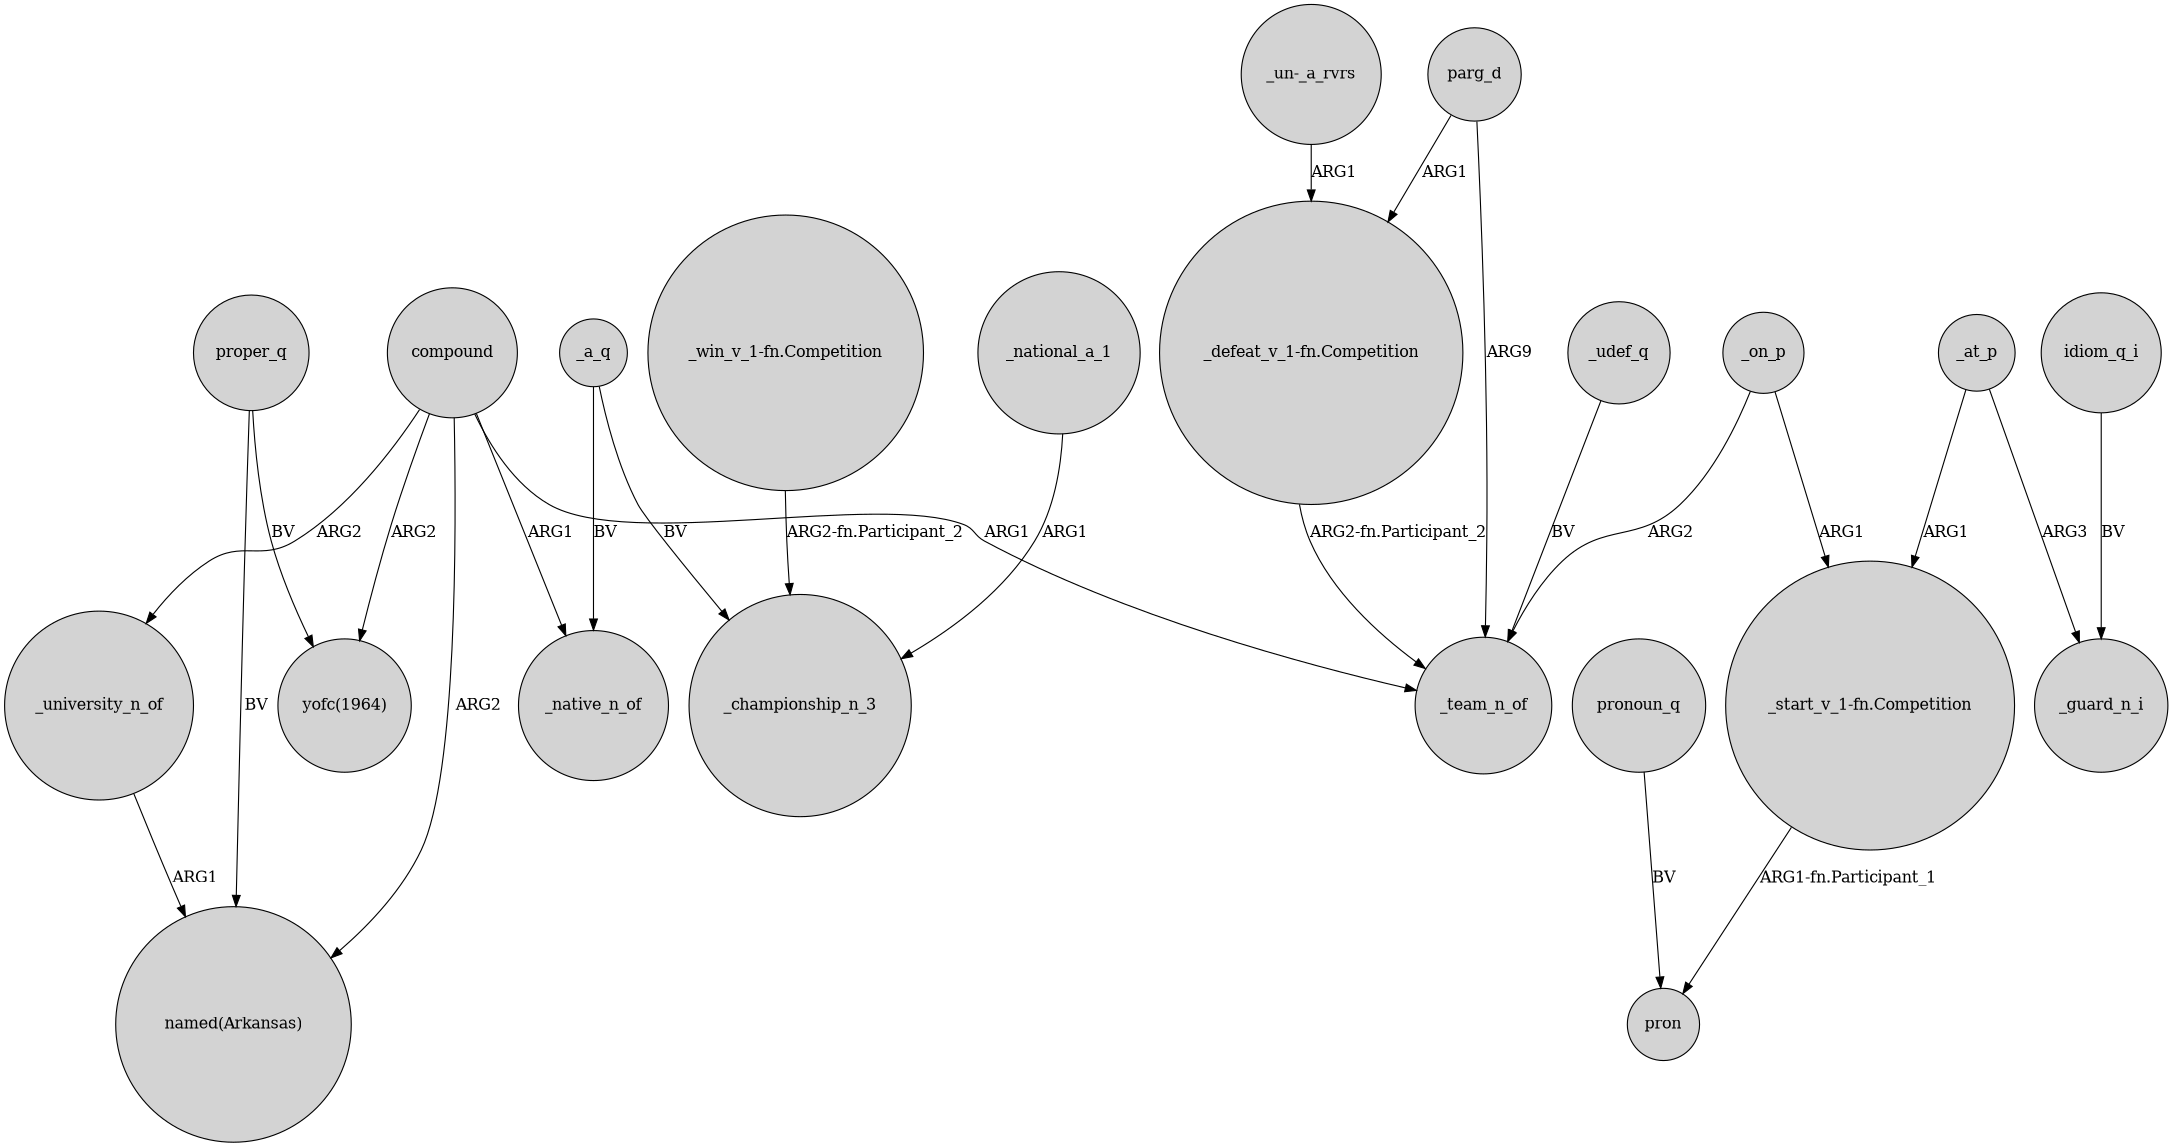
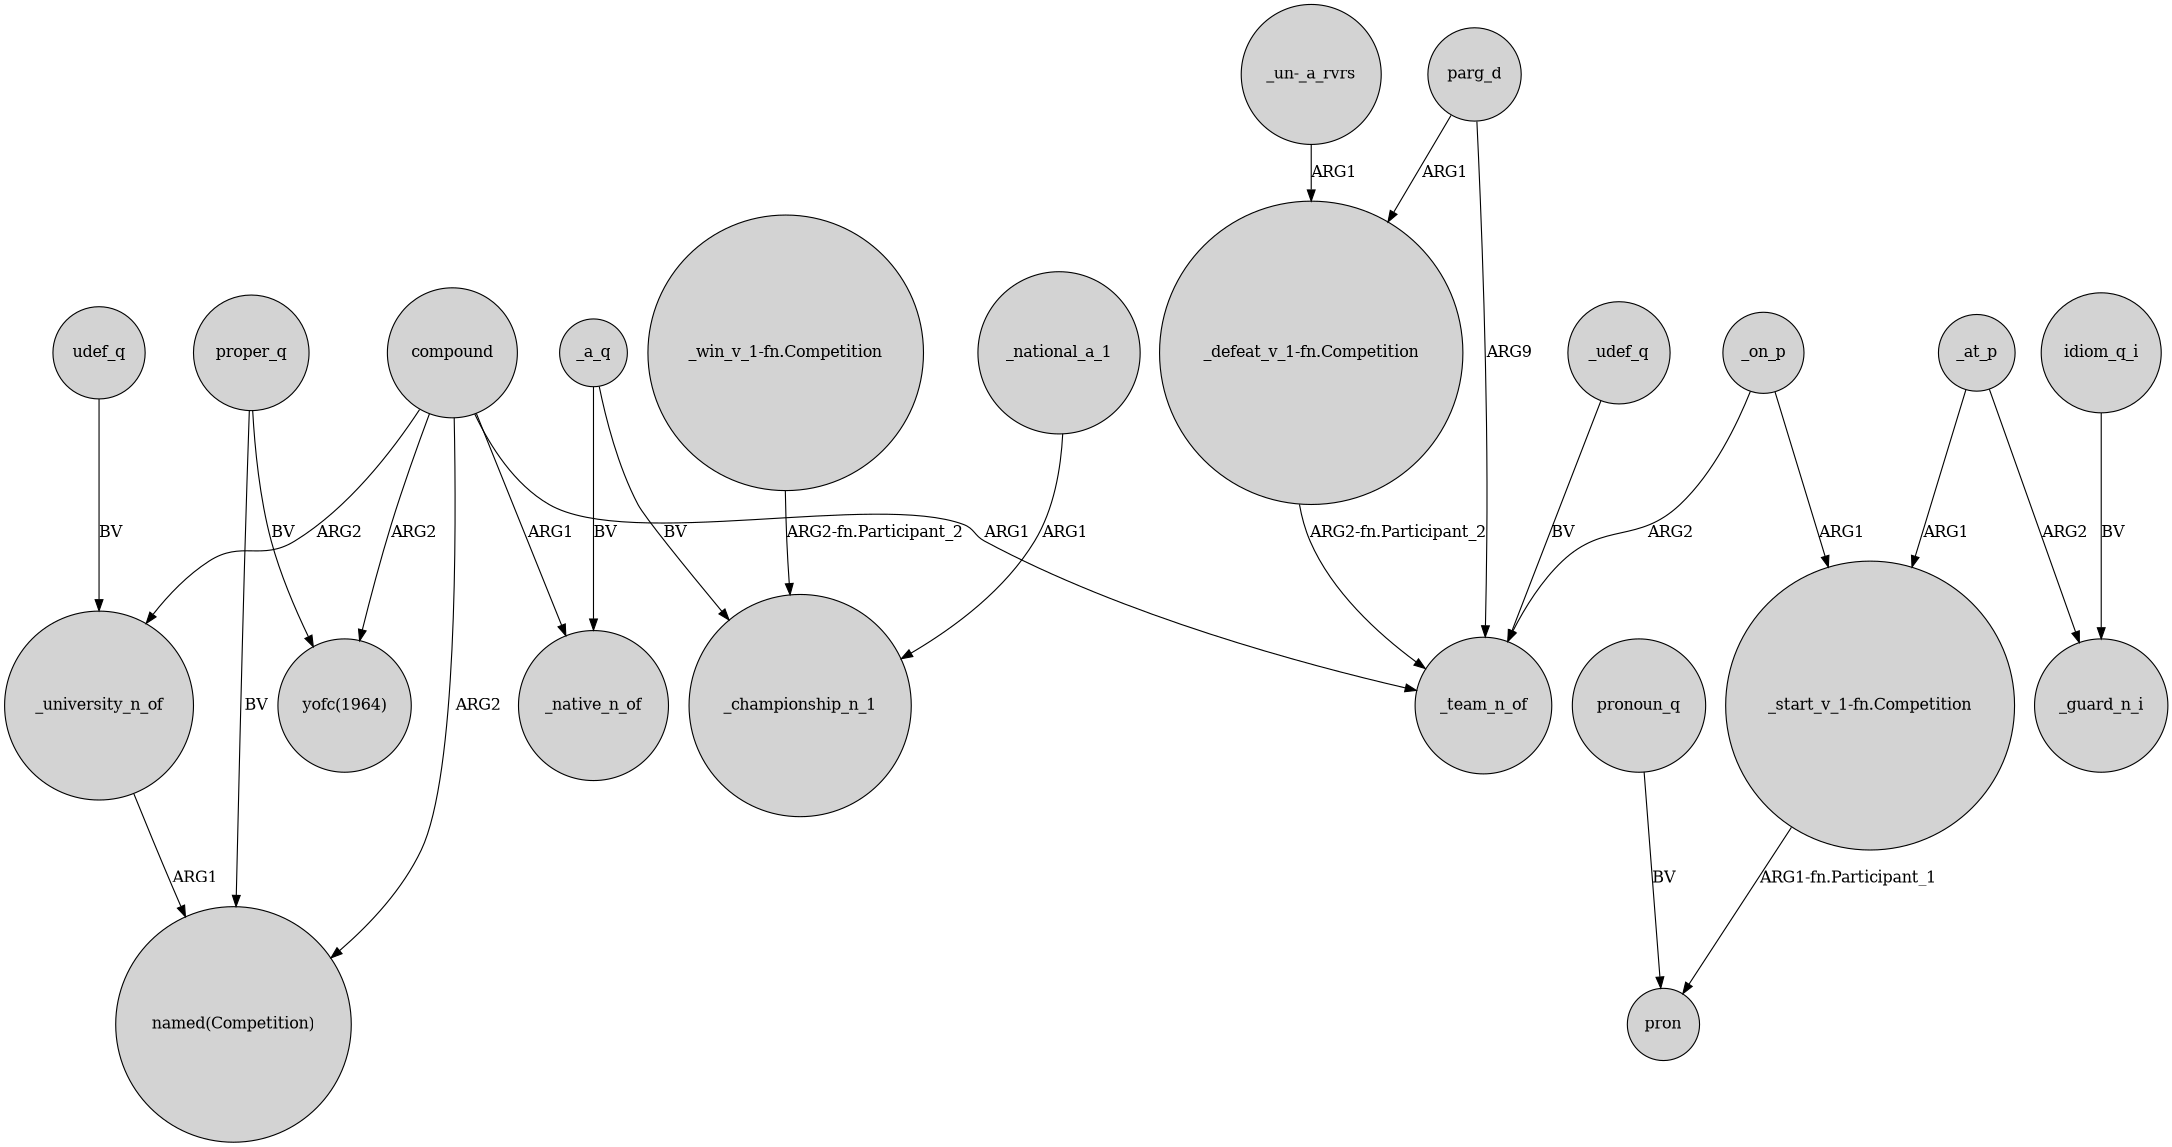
none -> (99, 353)
(2065, 533) -> (2065, 533)
(800, 706) -> (800, 706)
(233, 1024) -> (233, 1024)
